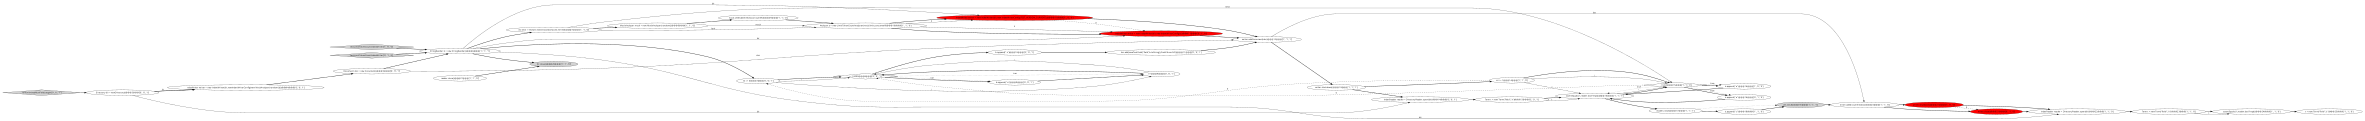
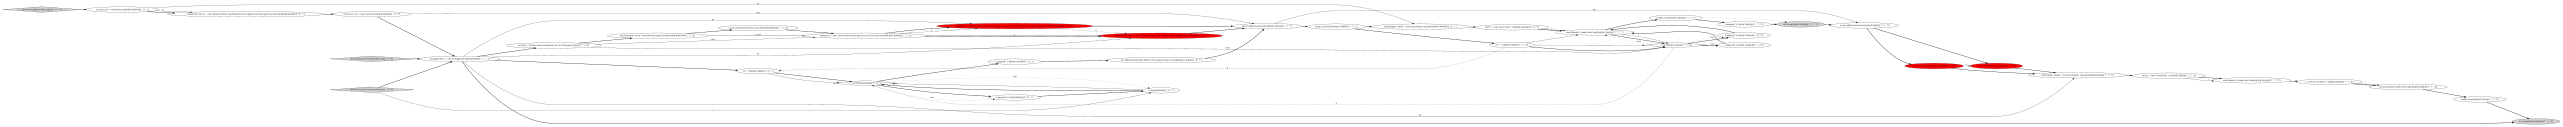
none -> (2408, 87)
(963, 91) -> (763, 110)
